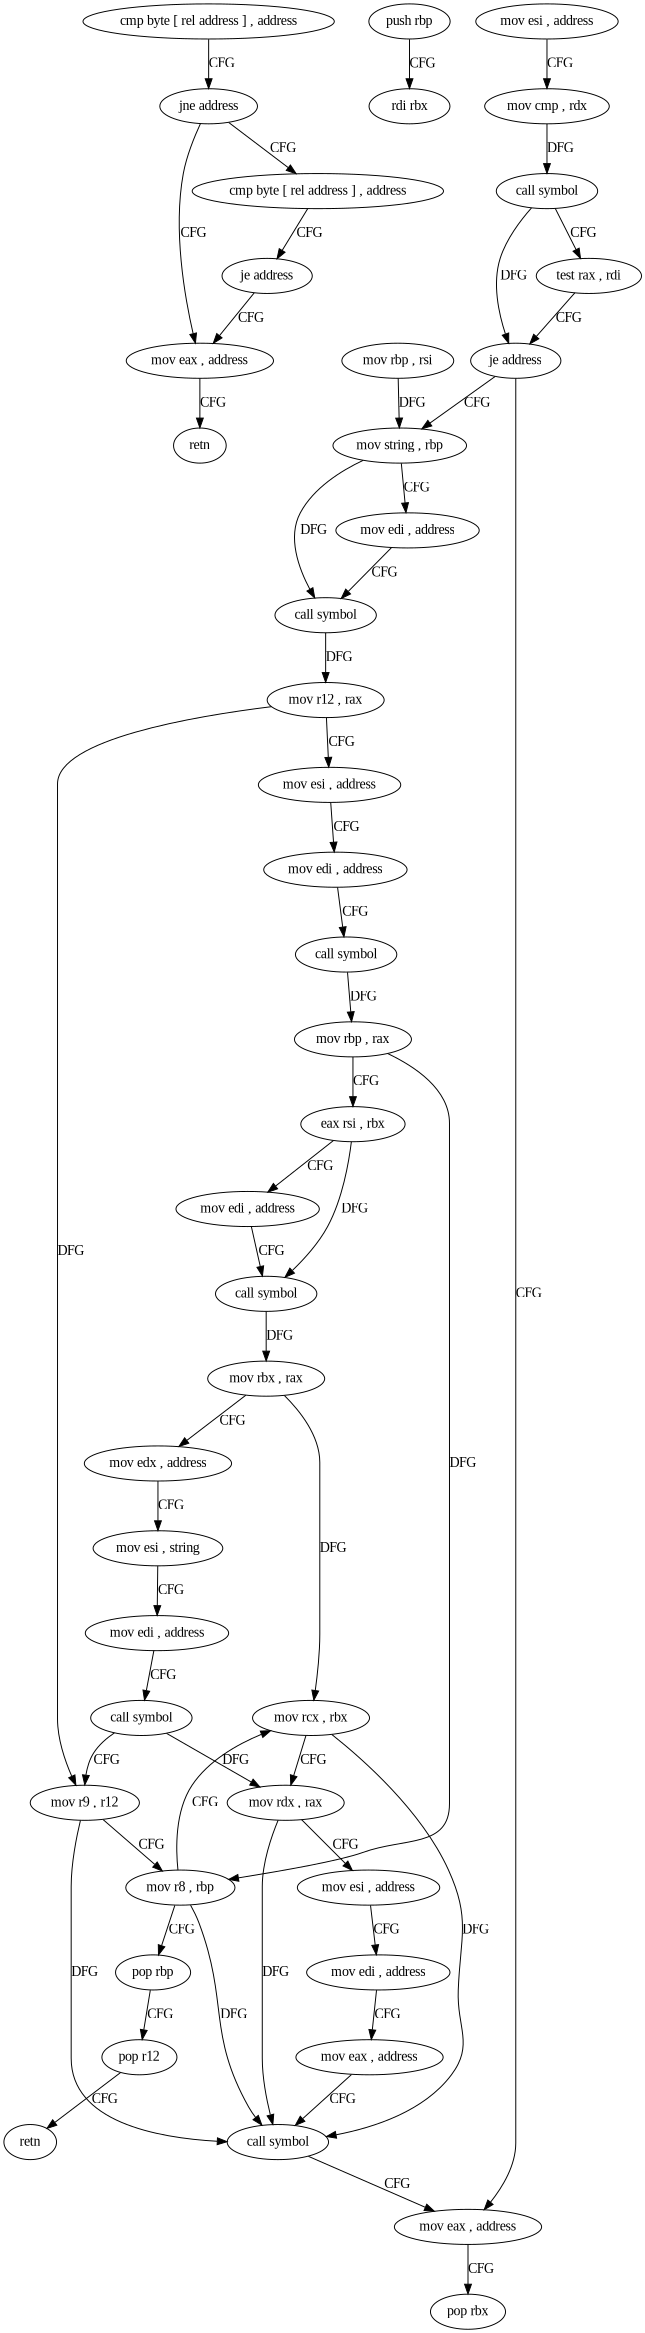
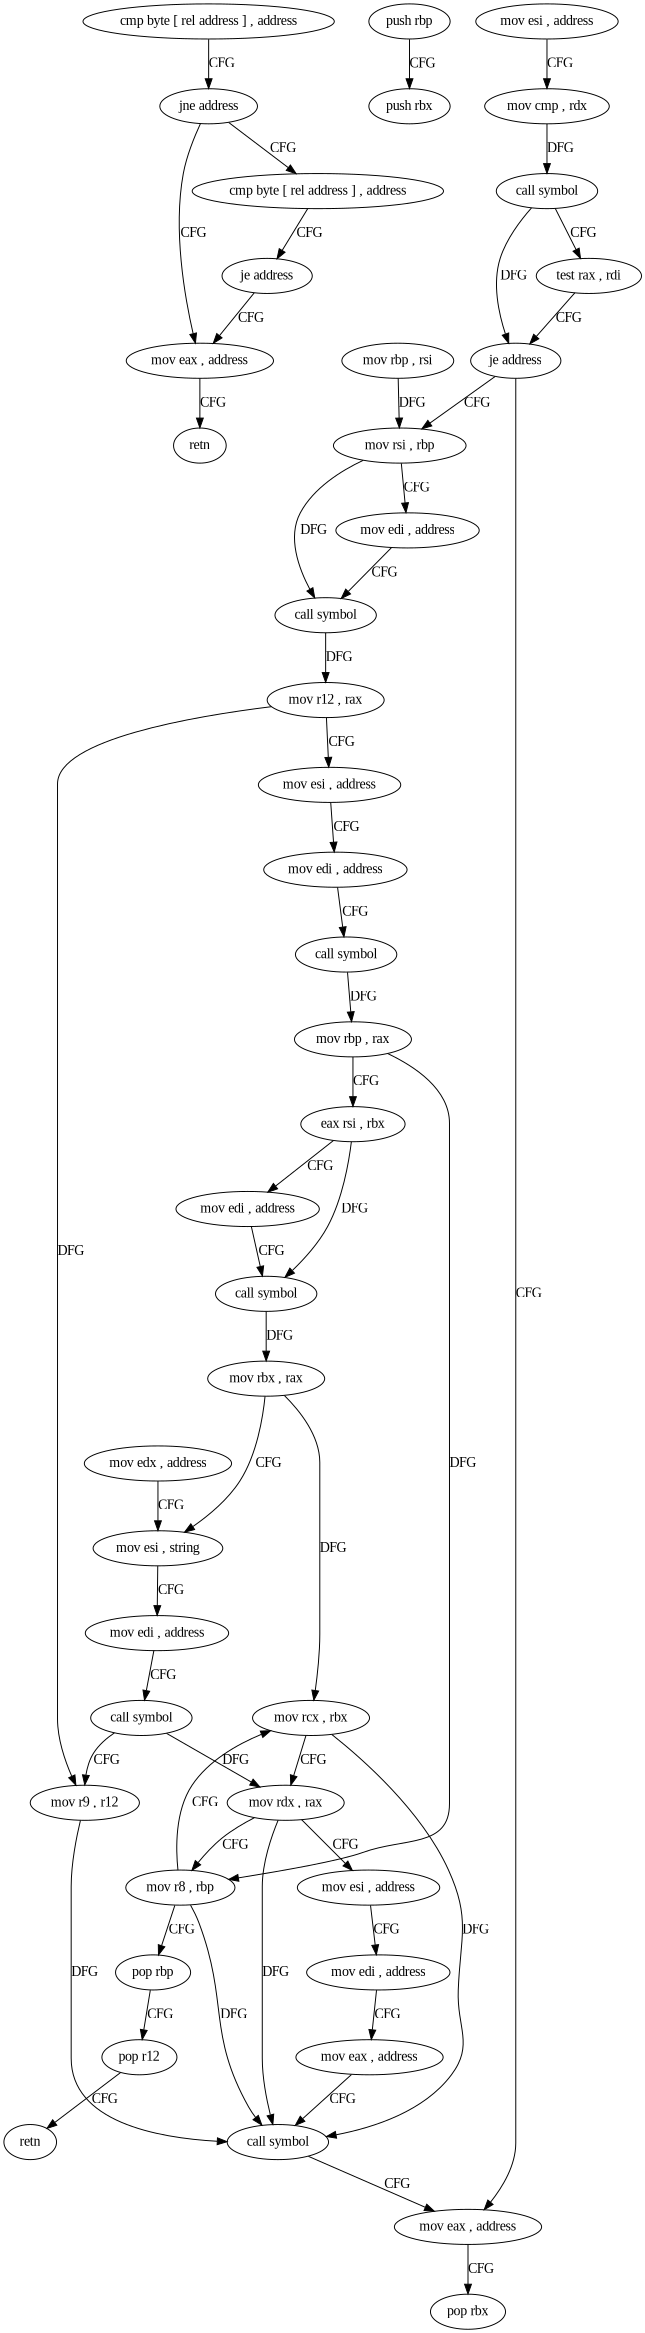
(410, 106) -> (410, 106)
(400, 446) -> (400, 446)
(216, 1418) -> (246, 1471)
(129, 1842) -> (224, 1837)
